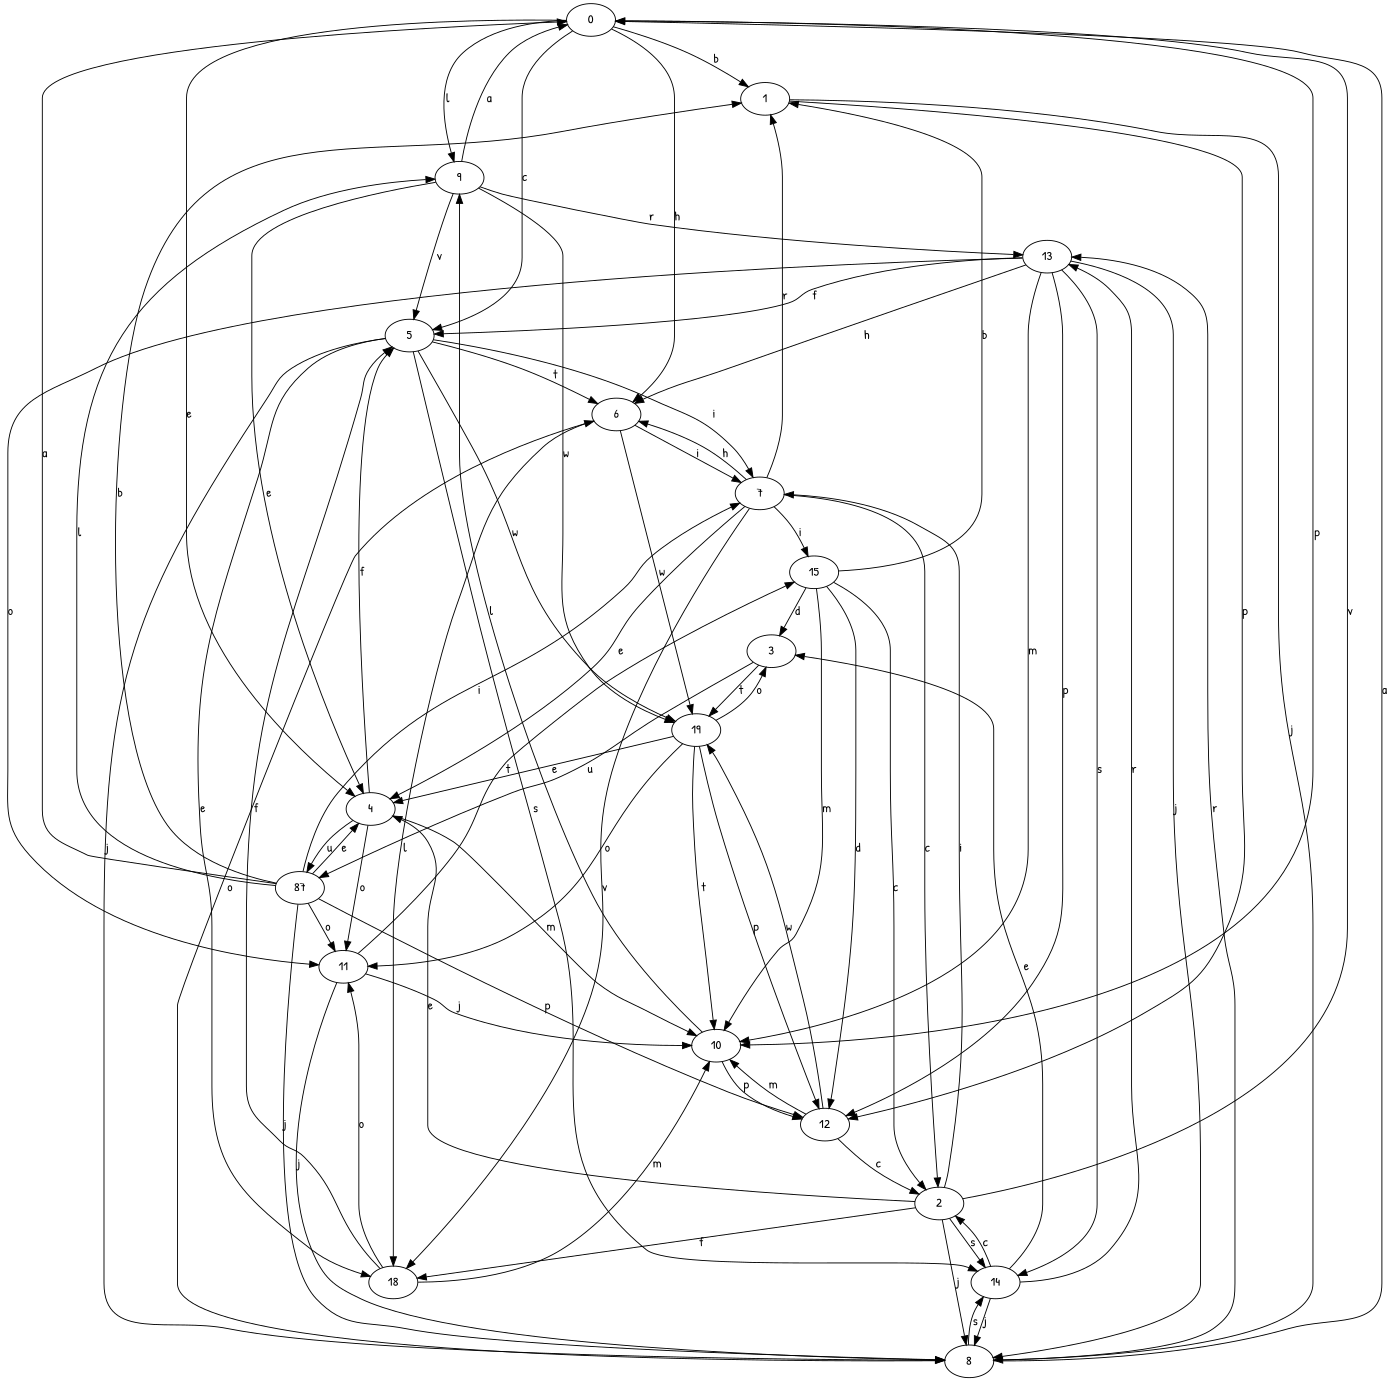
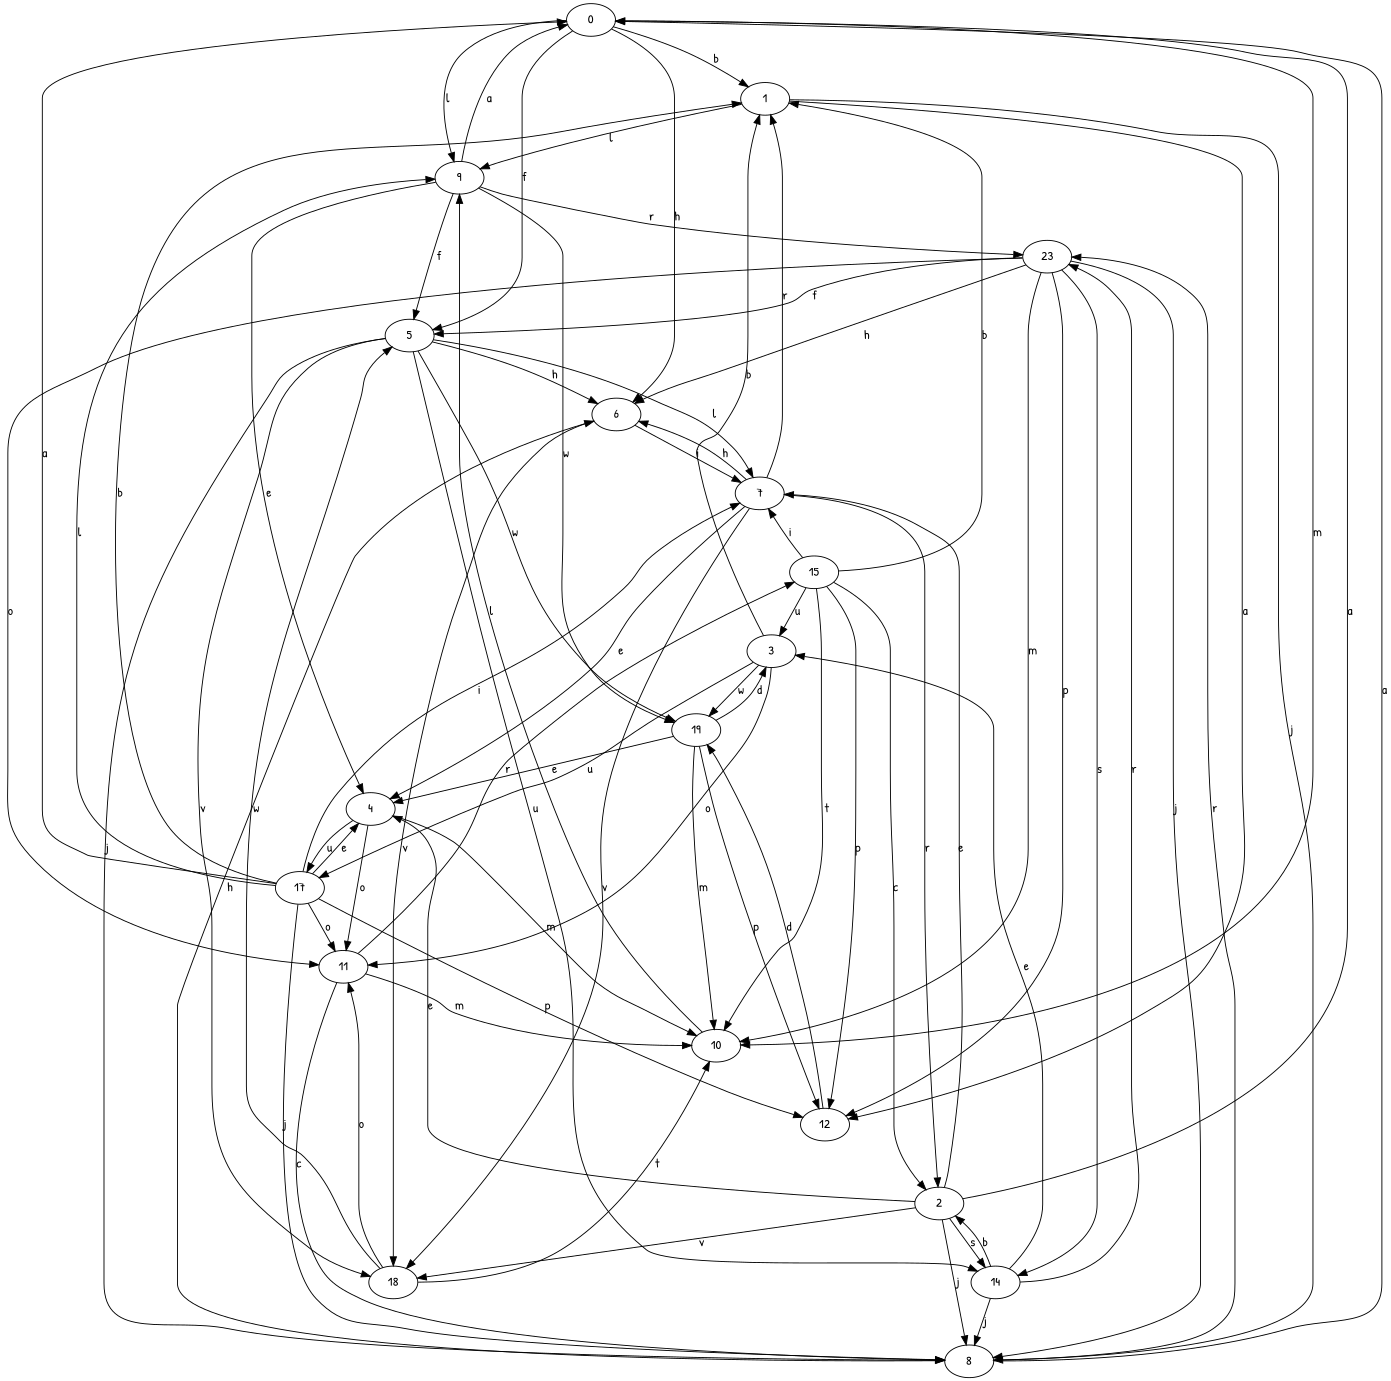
none -> (615, 132)
(525, 178) -> (525, 178)
(187, 241) -> none
(440, 257) -> (440, 257)
(1047, 257) -> (1047, 257)
(555, 375) -> (555, 375)
none -> (741, 394)
(714, 414) -> (714, 414)
(791, 526) -> (787, 538)
(1318, 533) -> (1318, 533)
(655, 568) -> none
(359, 571) -> none
(798, 612) -> (798, 612)
(1245, 612) -> (1245, 612)
(1350, 612) -> (1350, 612)
(741, 691) -> (741, 691)
(760, 691) -> (760, 691)
(508, 770) -> (508, 770)
(203, 809) -> (203, 809)
(256, 809) -> (256, 809)
(536, 809) -> (536, 809)
(827, 809) -> (827, 809)
(405, 848) -> (405, 848)
(858, 848) -> (858, 848)
(928, 848) -> (928, 848)
(961, 848) -> (961, 848)
(231, 888) -> (231, 888)
(300, 888) -> (300, 888)
(703, 888) -> (703, 888)
(560, 900) -> (626, 884)
(789, 927) -> (789, 927)
(460, 1006) -> (460, 1006)
(743, 1092) -> none
(770, 1092) -> none
(299, 1164) -> (299, 1164)
(657, 1164) -> (657, 1164)
(872, 1168) -> none
(702, 1243) -> (702, 1243)
(986, 1243) -> (986, 1243)
(970, 1324) -> none
